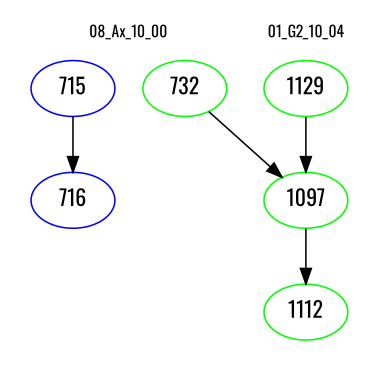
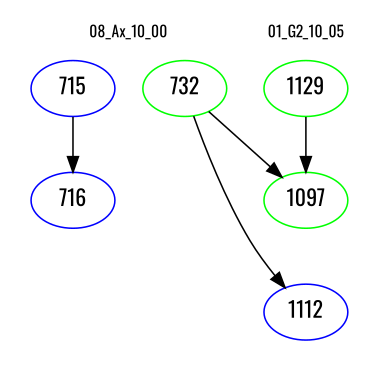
(306, 33) -> (306, 33)
(306, 249) -> (228, 199)
(306, 312) -> (306, 312)
